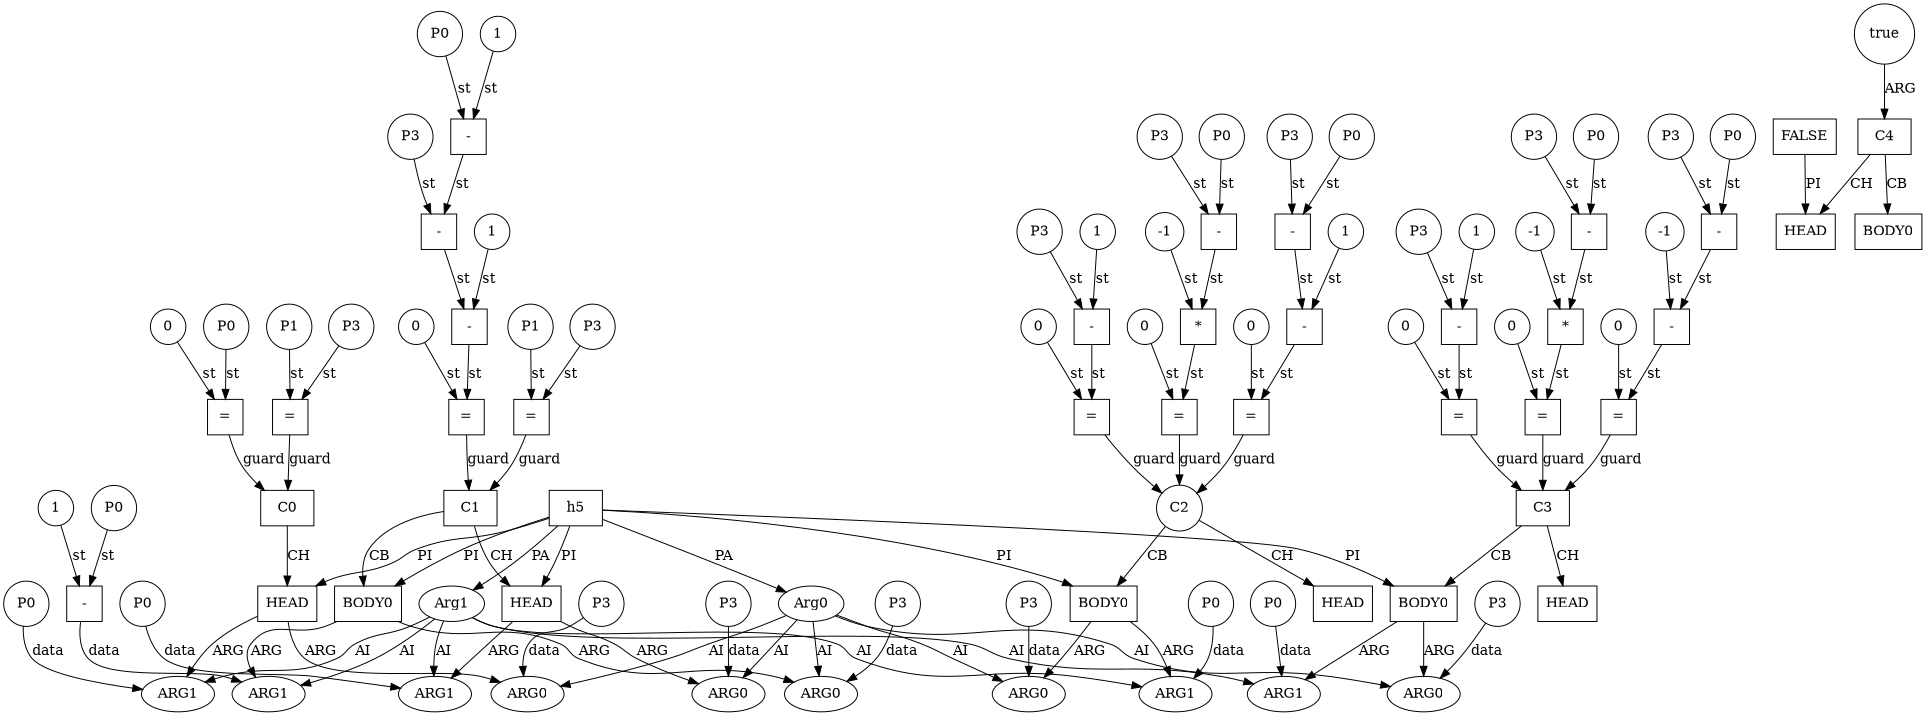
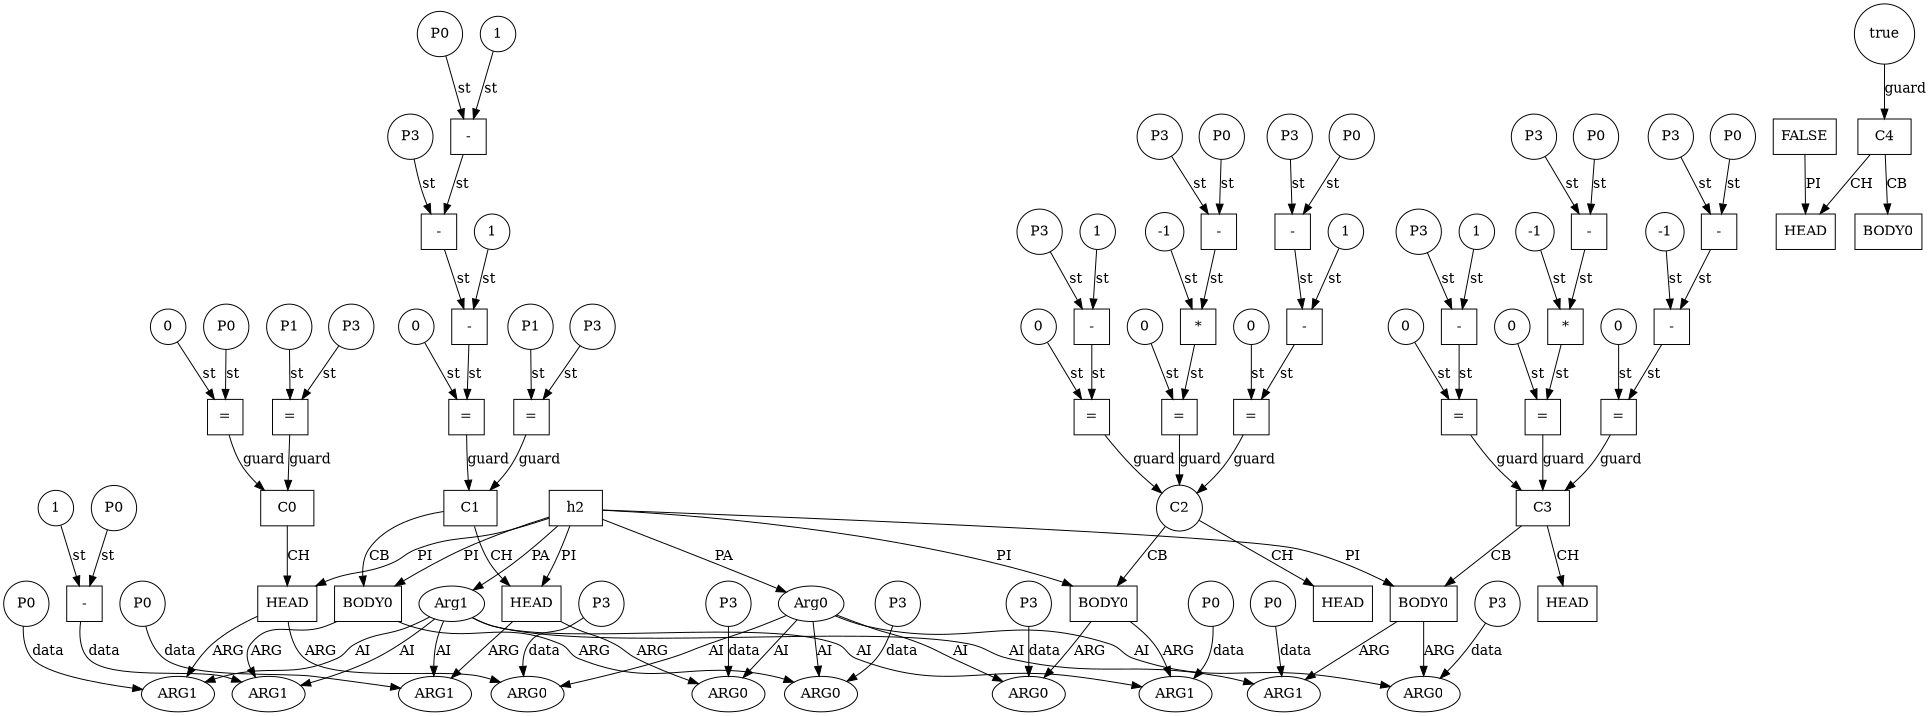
(1900, 89) -> (1906, 89)
(576, 508) -> (576, 508)
